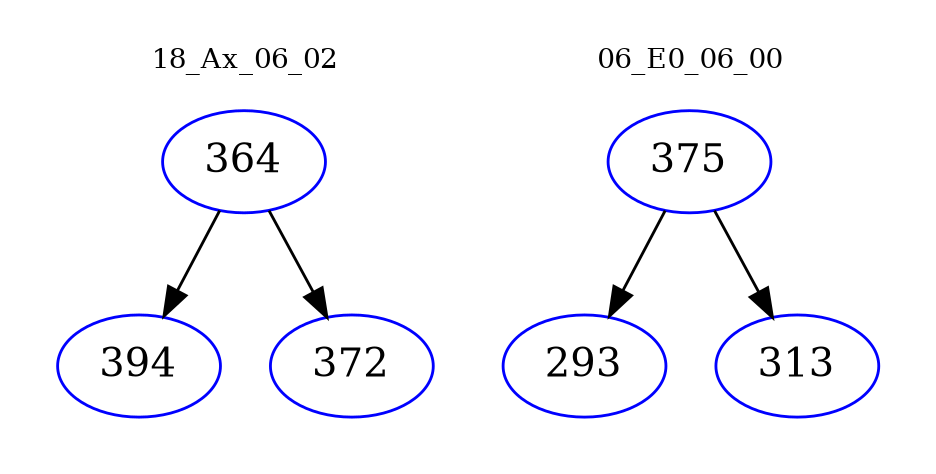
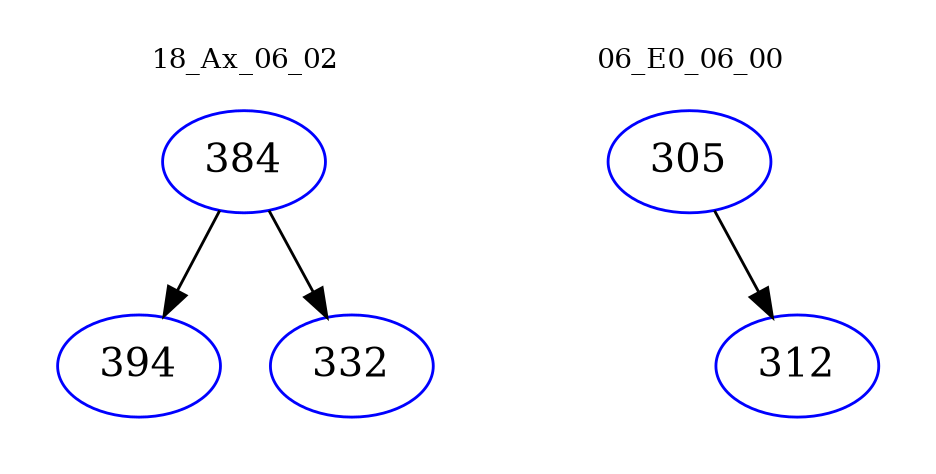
(244, 162) -> (244, 162)
(690, 162) -> (690, 162)
(352, 366) -> (352, 366)
(585, 366) -> none
(797, 366) -> (797, 366)
